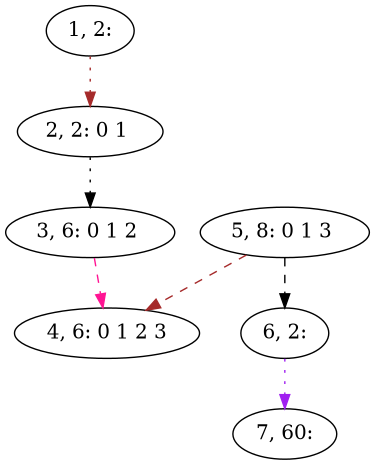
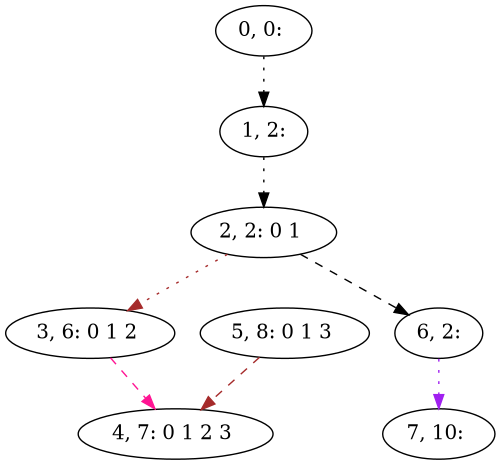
none -> (264, 31)
(90, 74) -> (264, 175)
(90, 175) -> (184, 279)
(285, 276) -> (348, 281)
(107, 333) -> (176, 434)
(285, 434) -> (439, 434)
